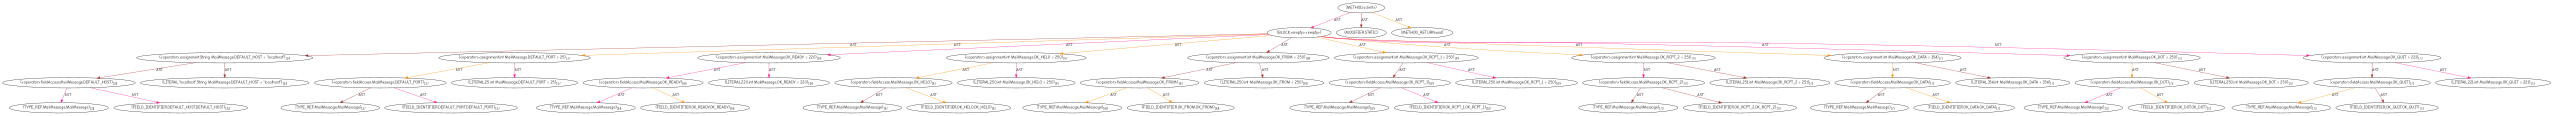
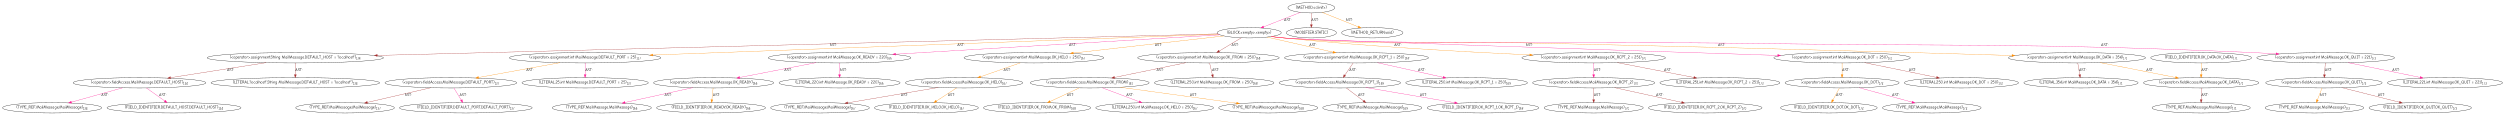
(1016, 69) -> (1121, 95)
(1927, 95) -> (2201, 69)
